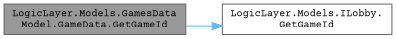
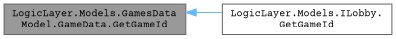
(199, 26) -> (209, 12)
